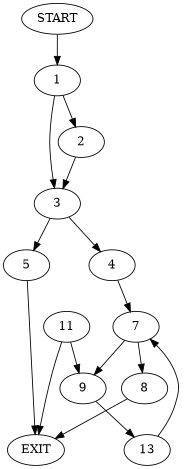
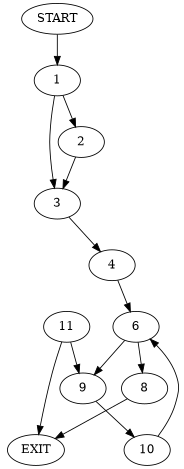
(27, 265) -> none
(136, 327) -> (136, 327)
(147, 450) -> (147, 450)
